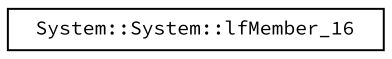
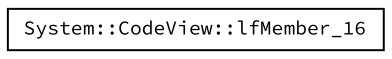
(196, 30) -> (196, 30)
